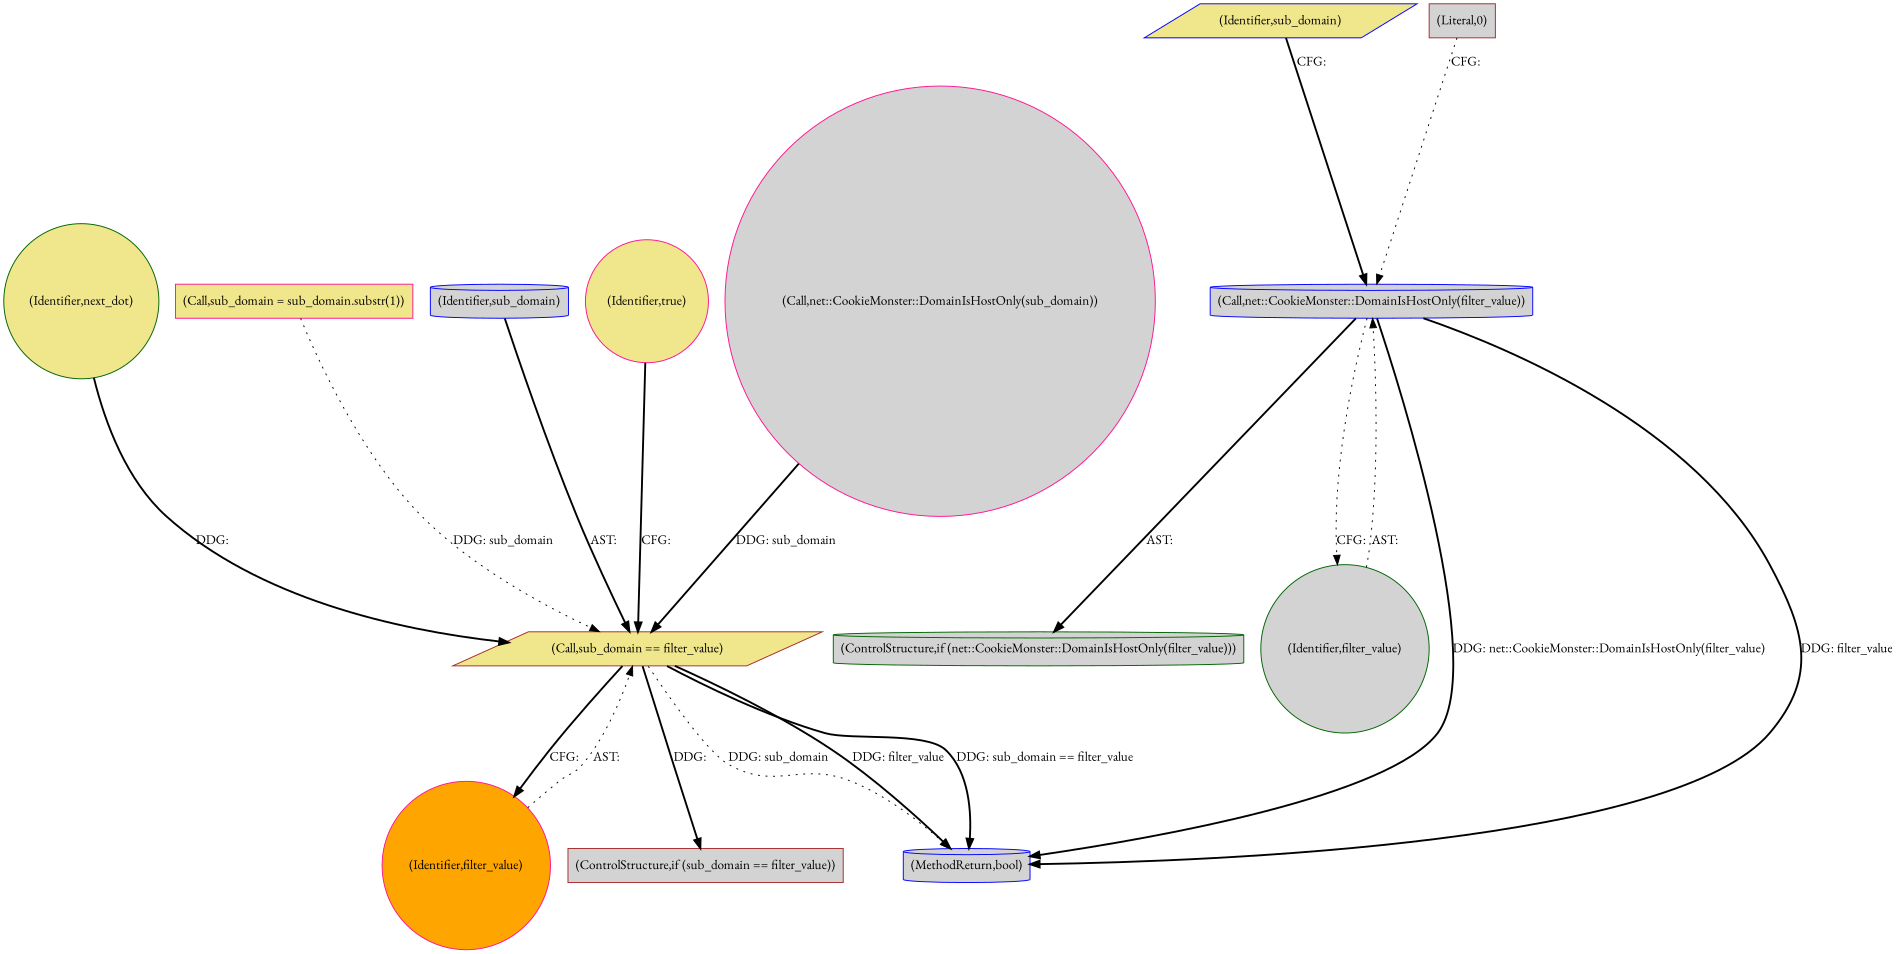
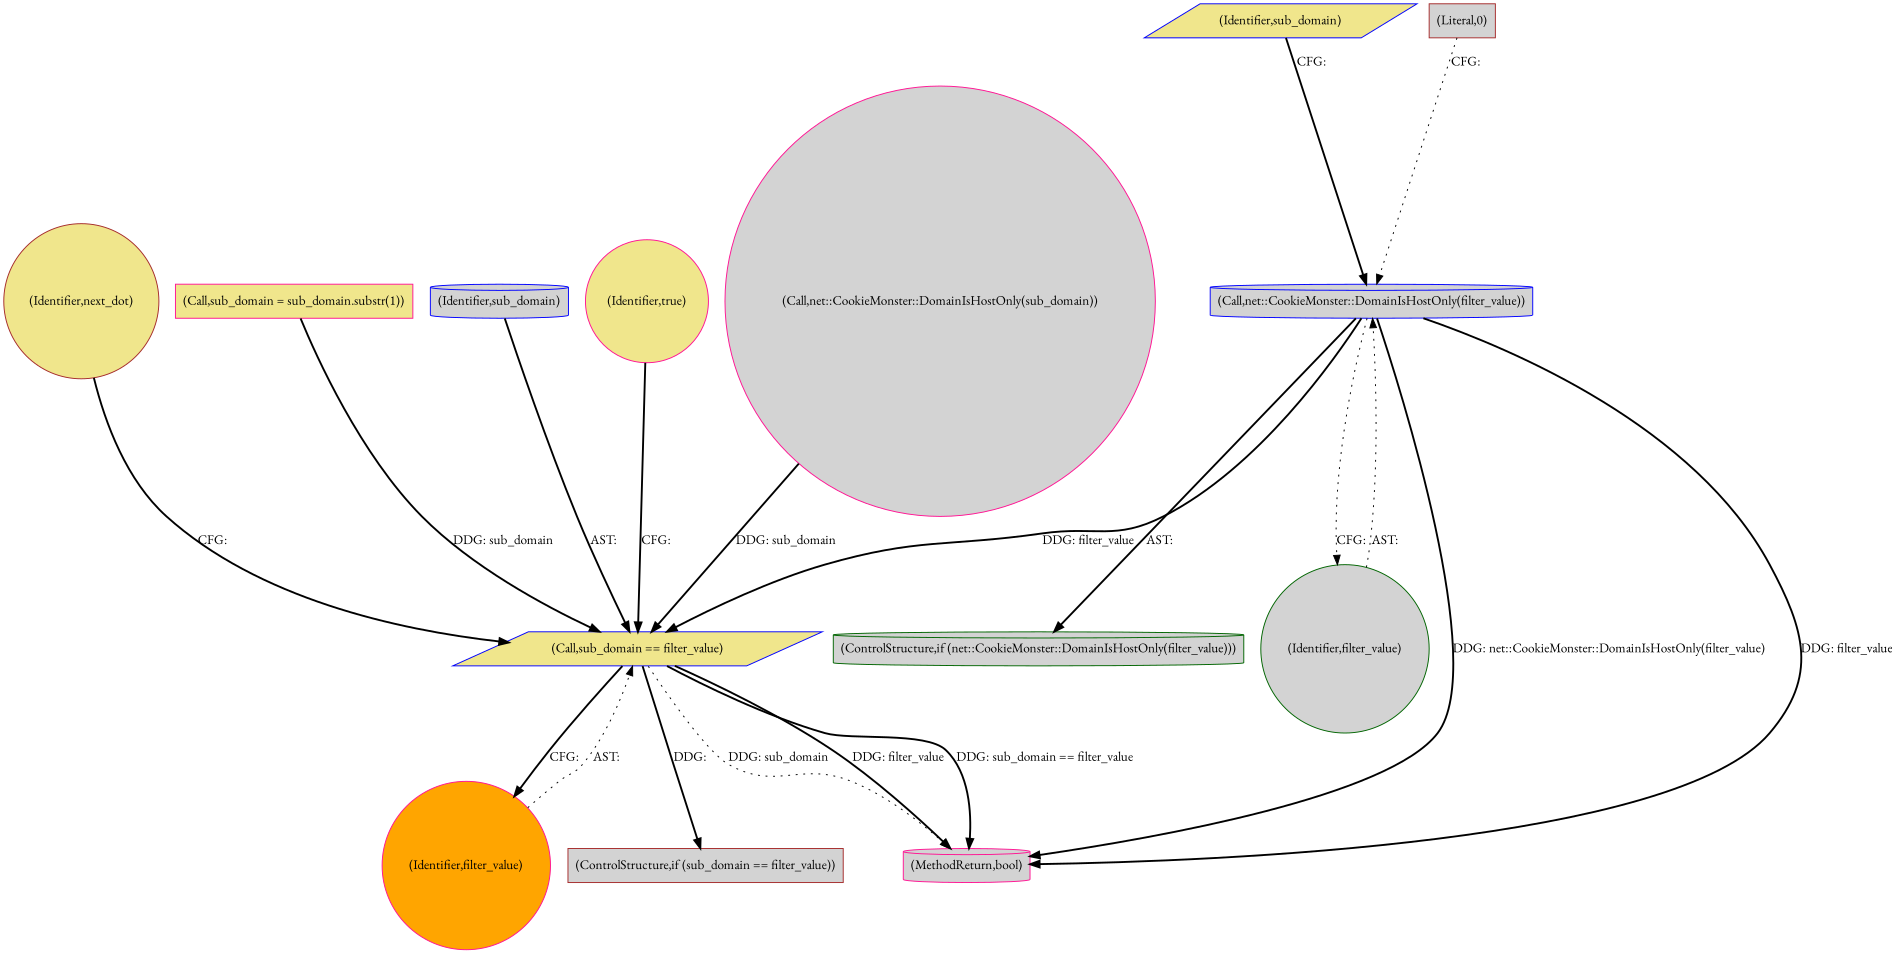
(81, 301) -> (81, 301)
(412, 505) -> (412, 505)
none -> (1054, 532)
(214, 540) -> (214, 540)
(637, 649) -> (637, 649)
(967, 865) -> (967, 865)
